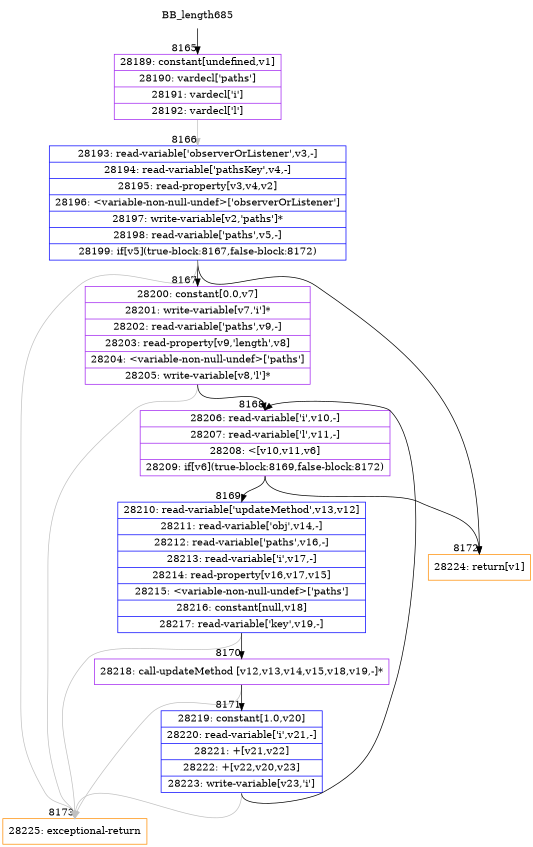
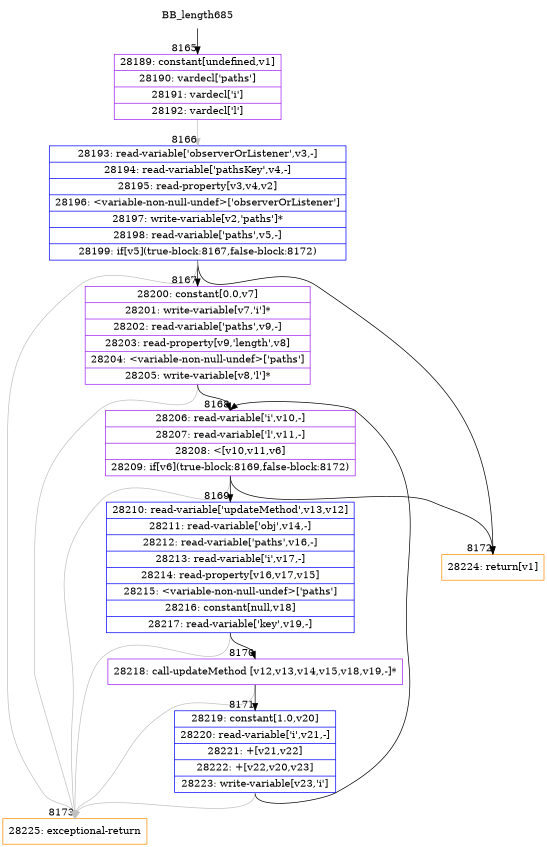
none -> (65, 577)
